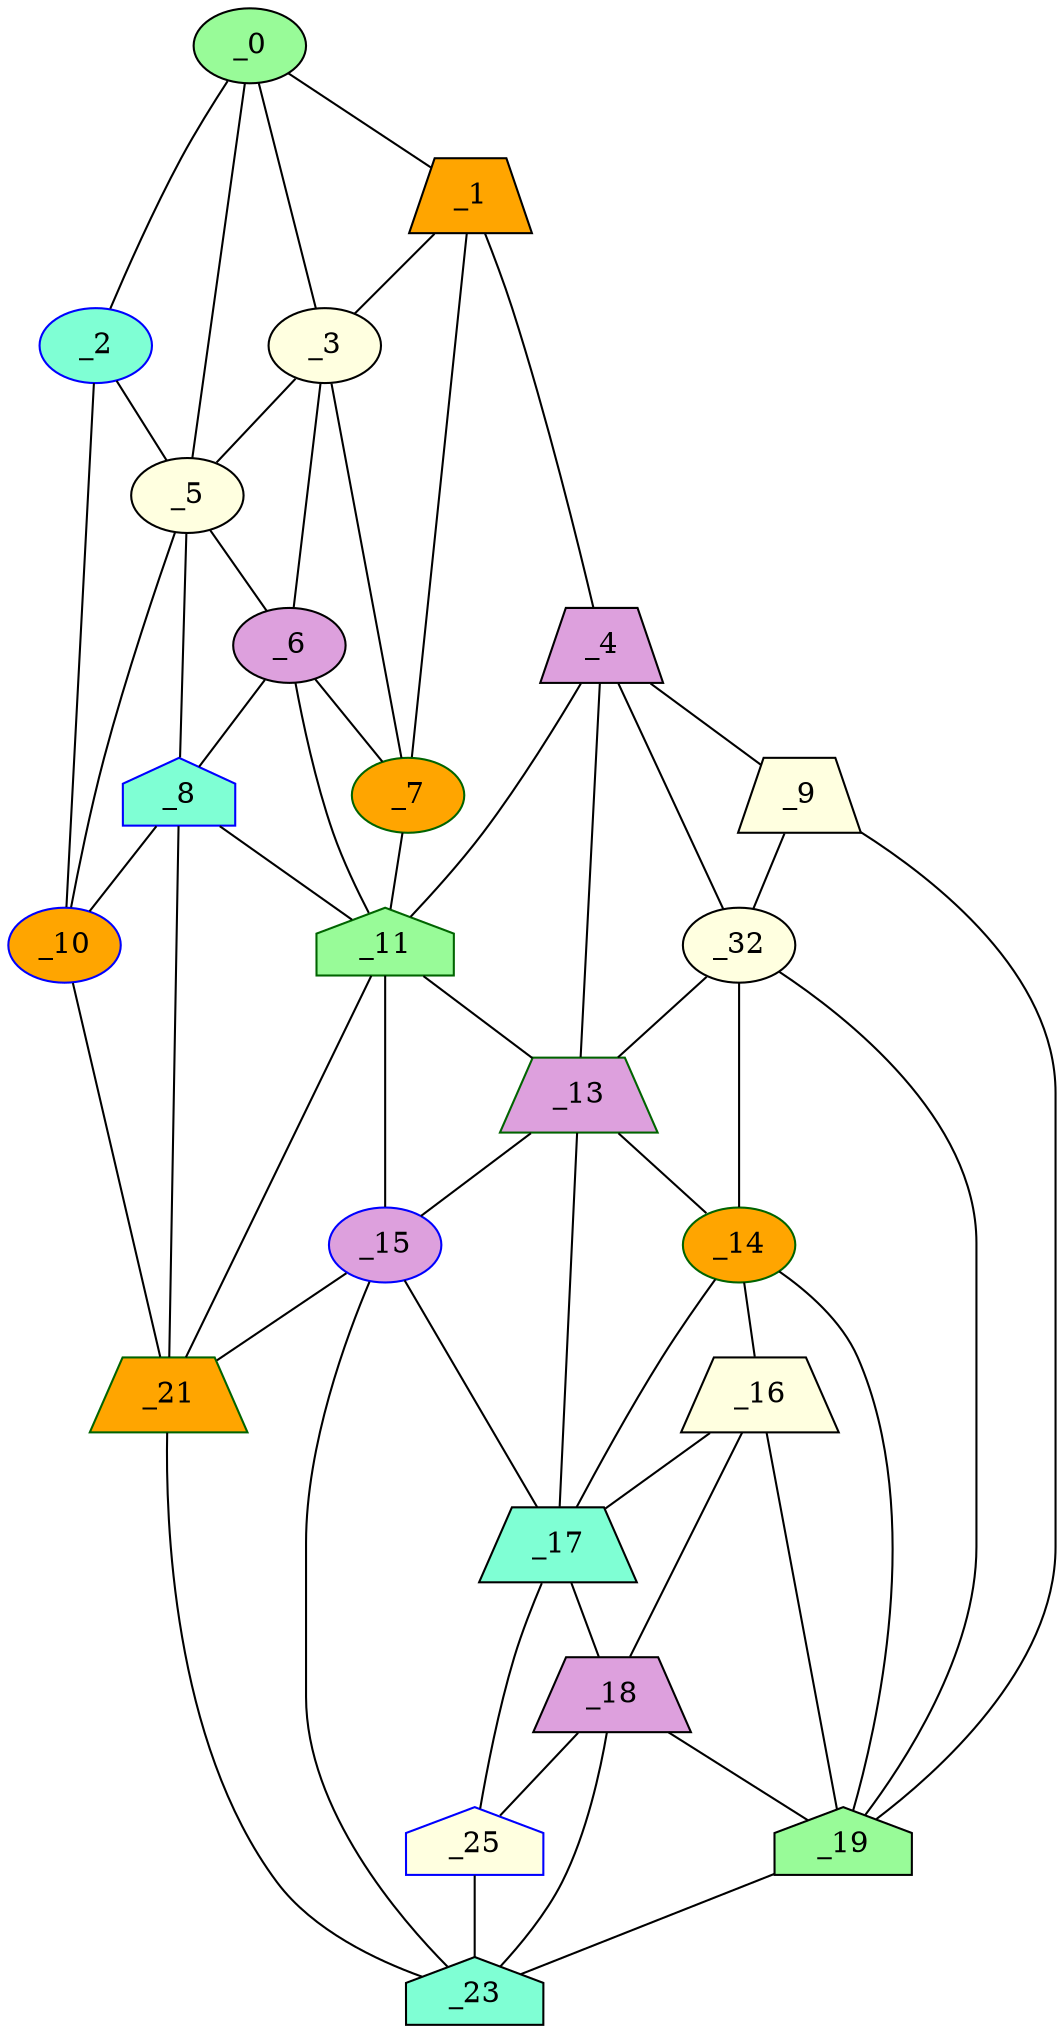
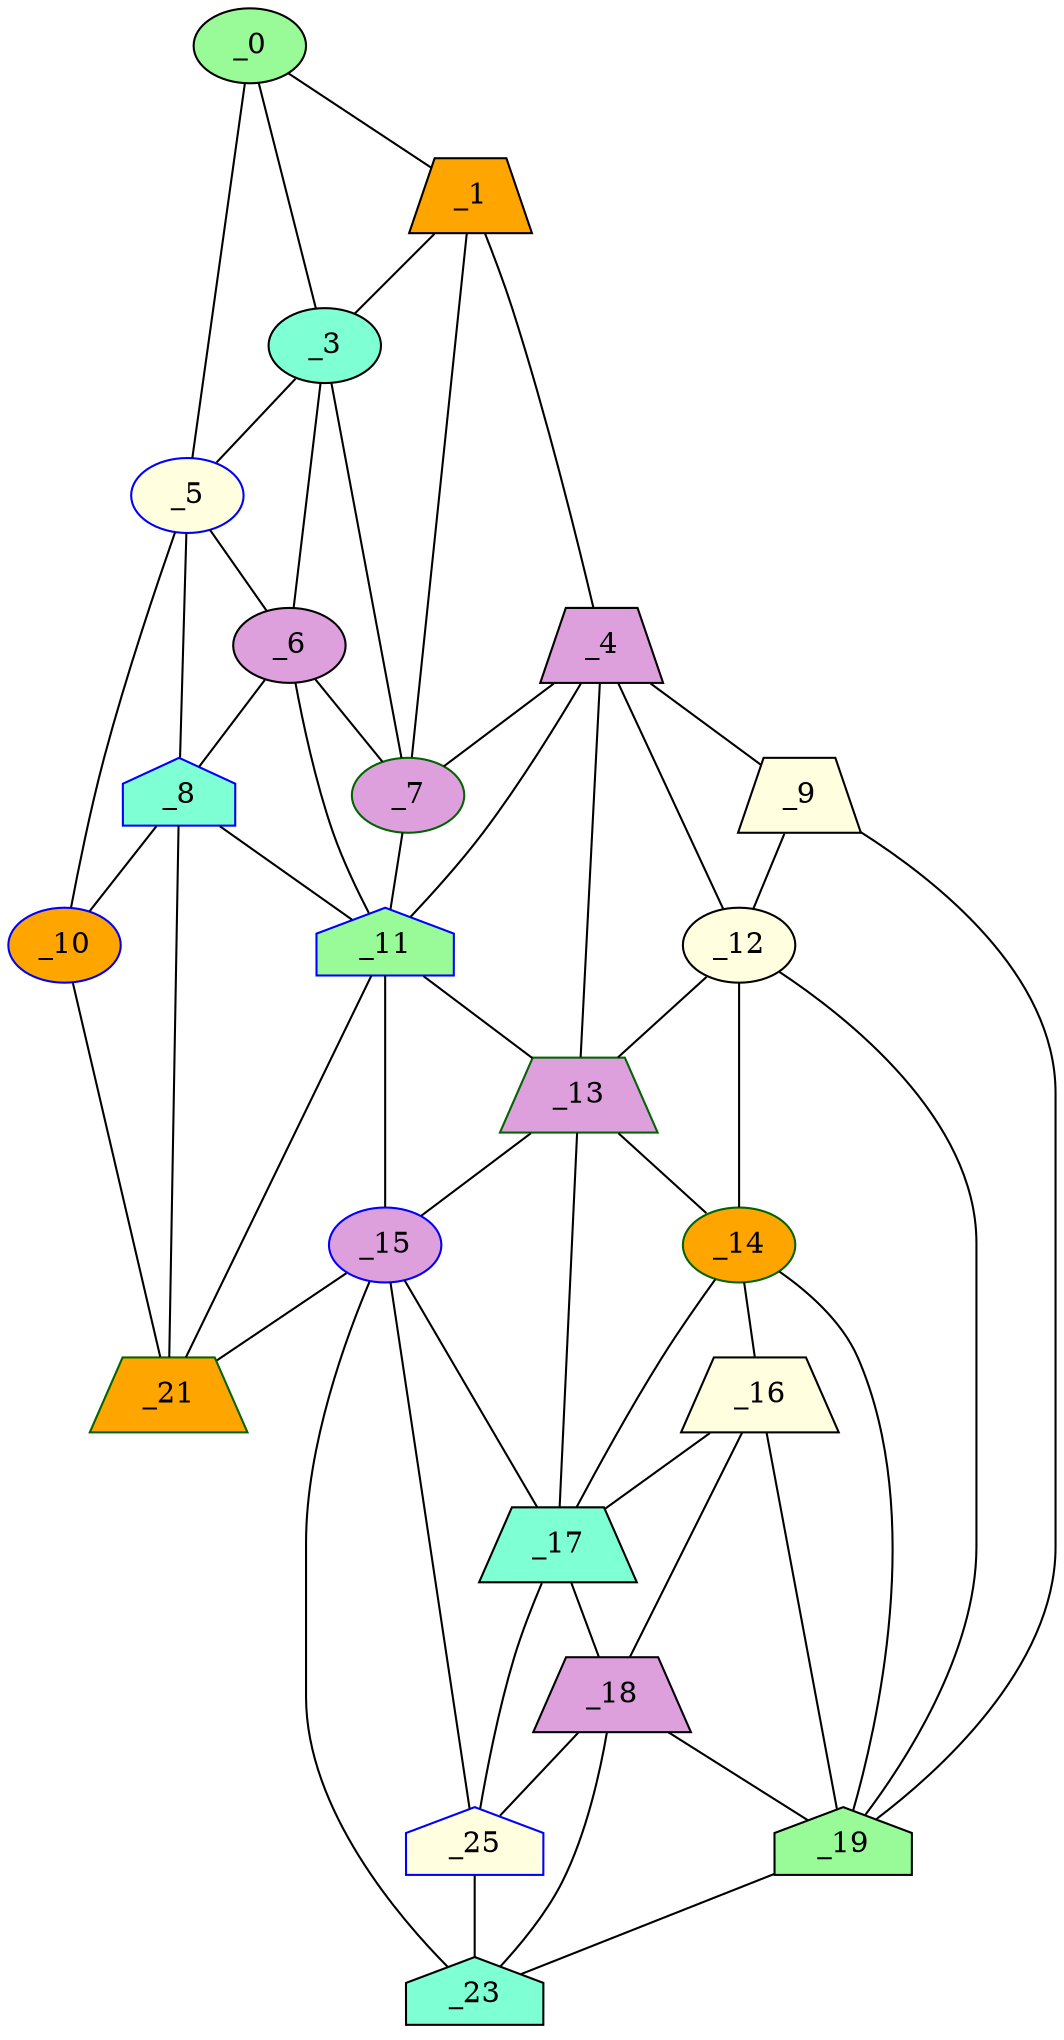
(96, 346) -> none
(325, 346) -> (325, 346)
(187, 496) -> (187, 496)
none -> (499, 725)
(408, 795) -> (408, 795)
(385, 945) -> (385, 945)
(739, 945) -> (739, 945)
none -> (430, 1546)
(211, 1751) -> none
